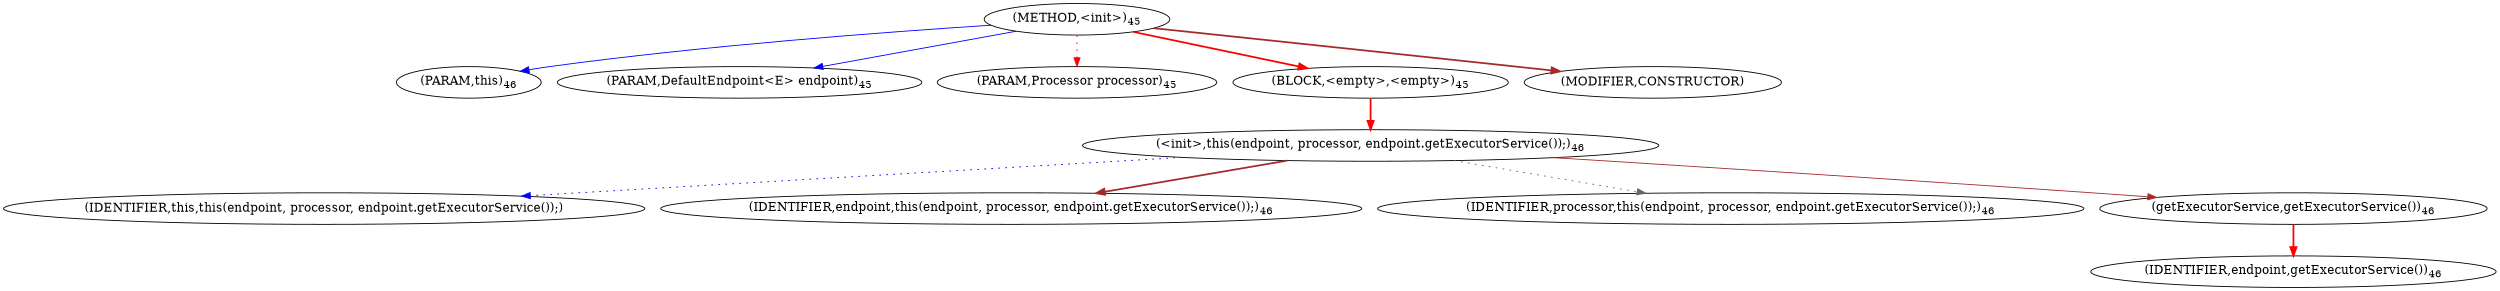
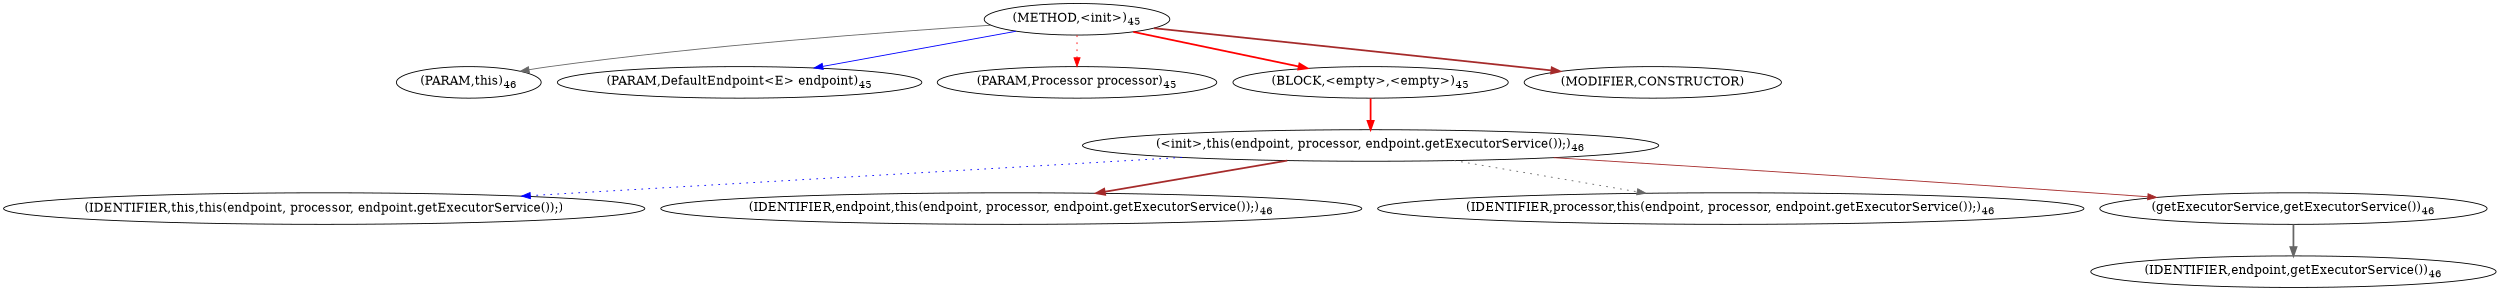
(759, 43) -> (759, 43)
(2293, 236) -> (2293, 236)
